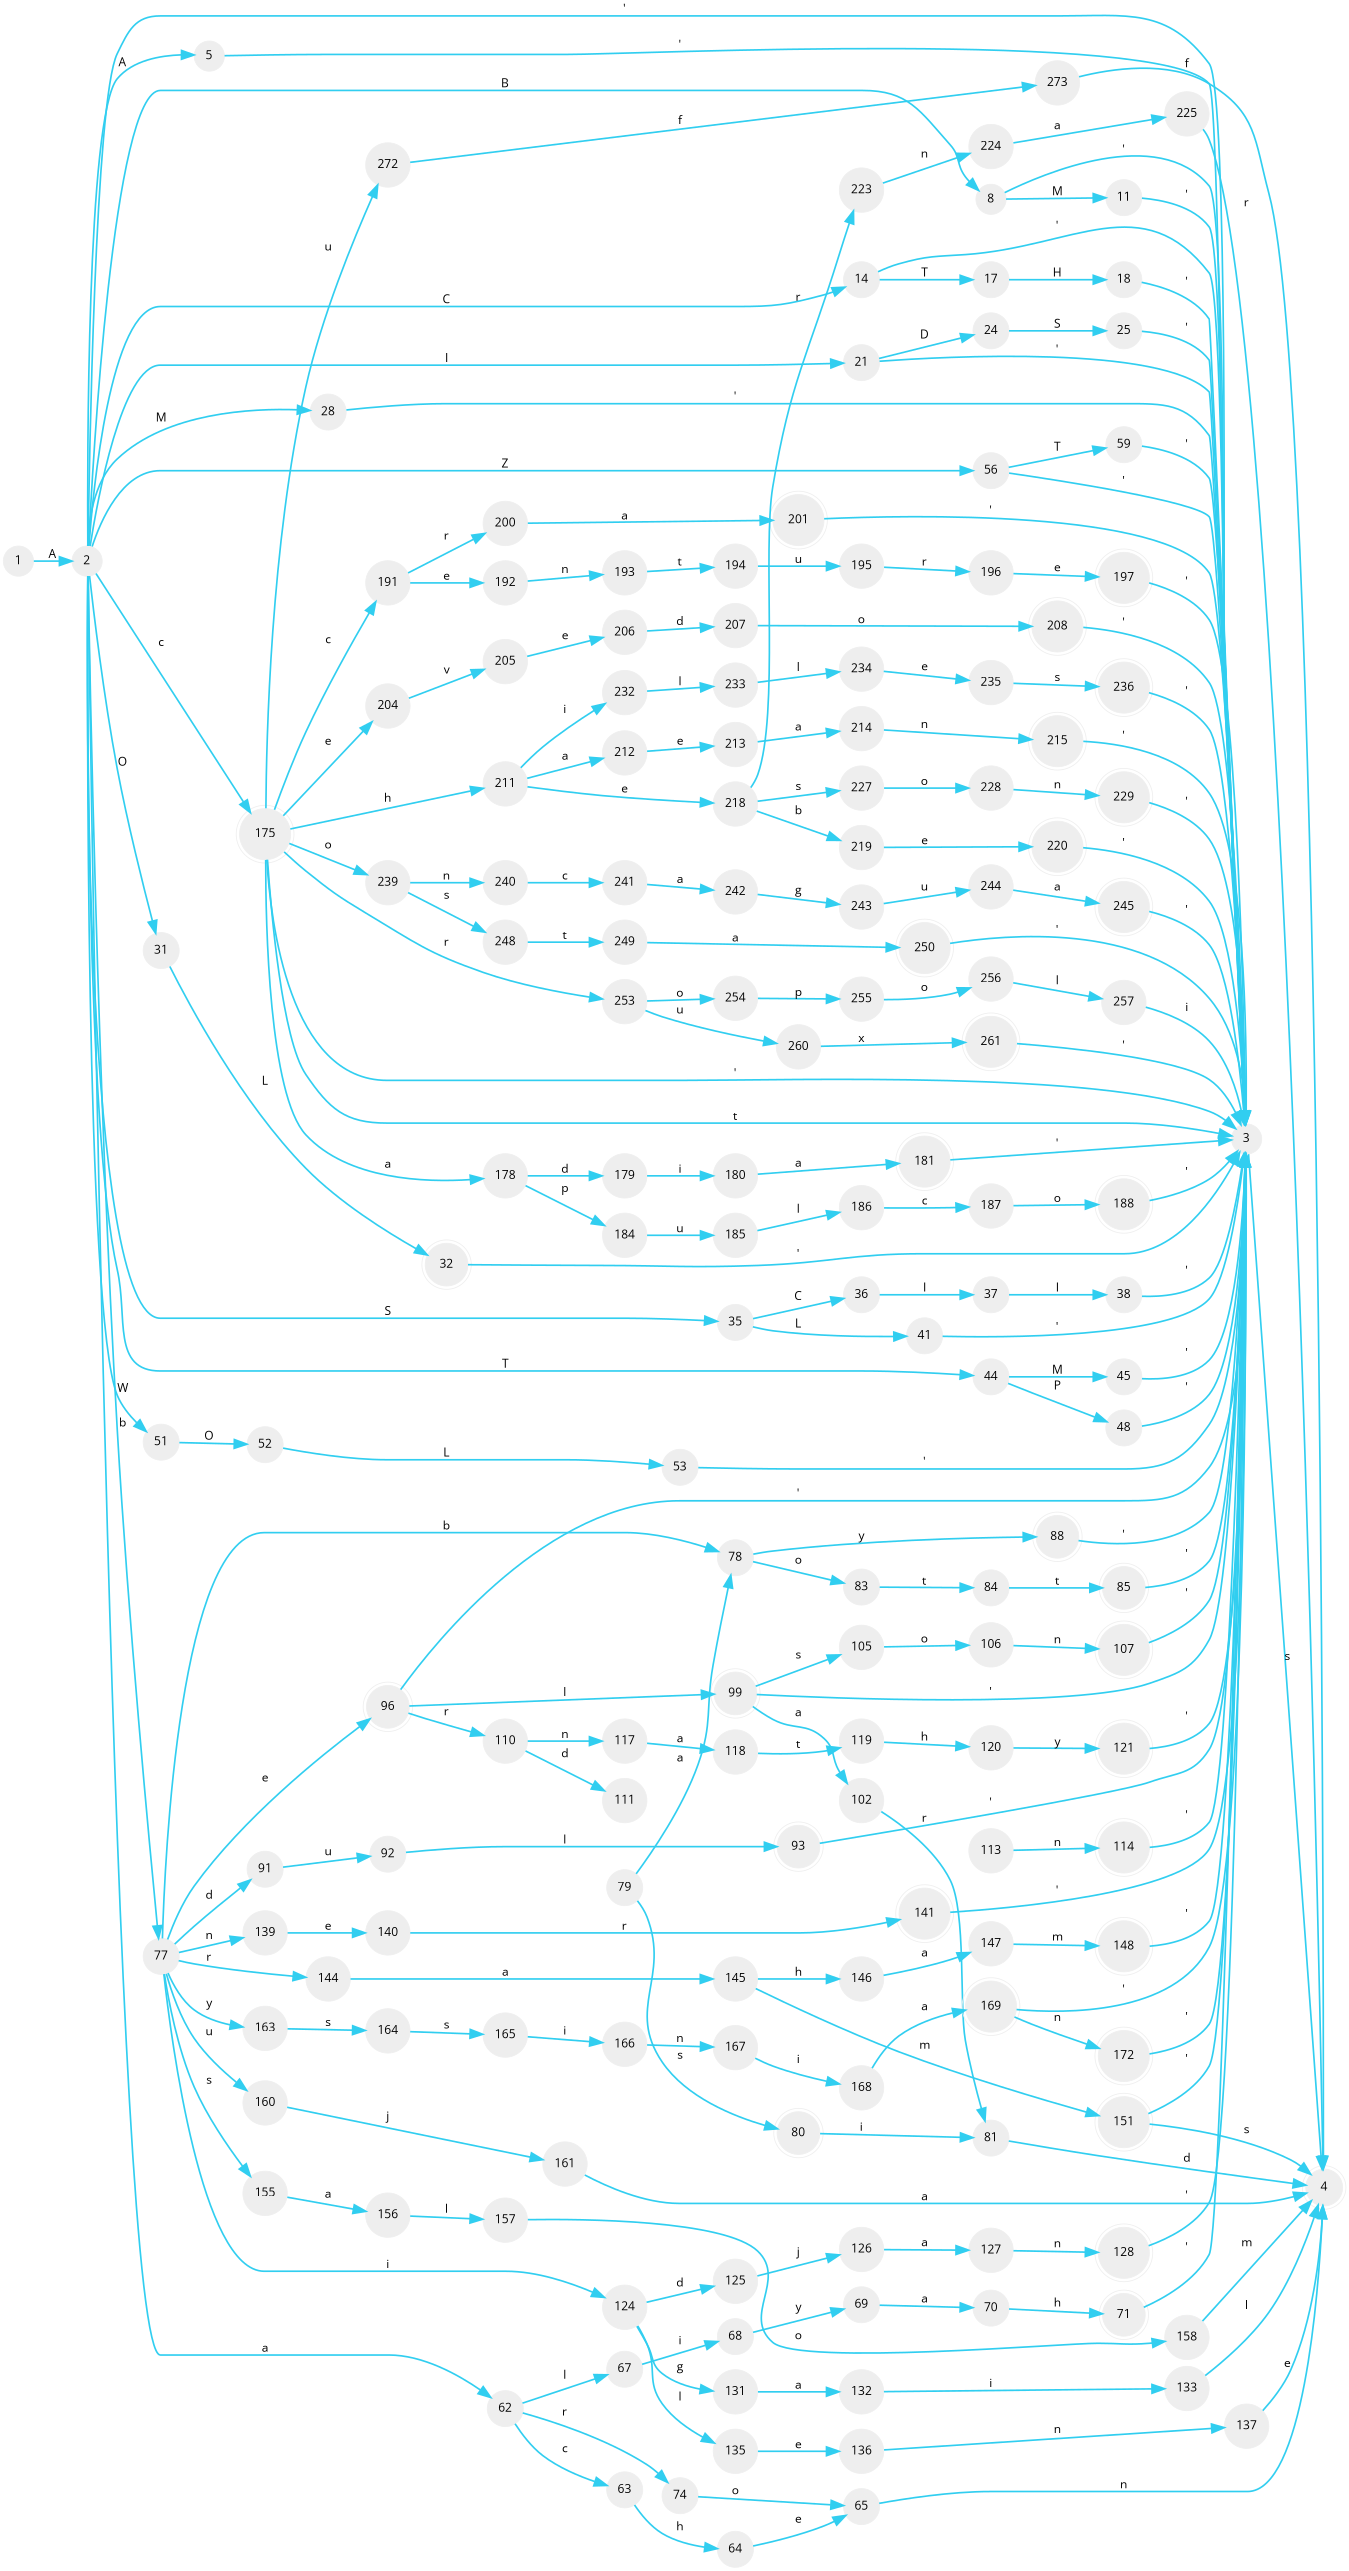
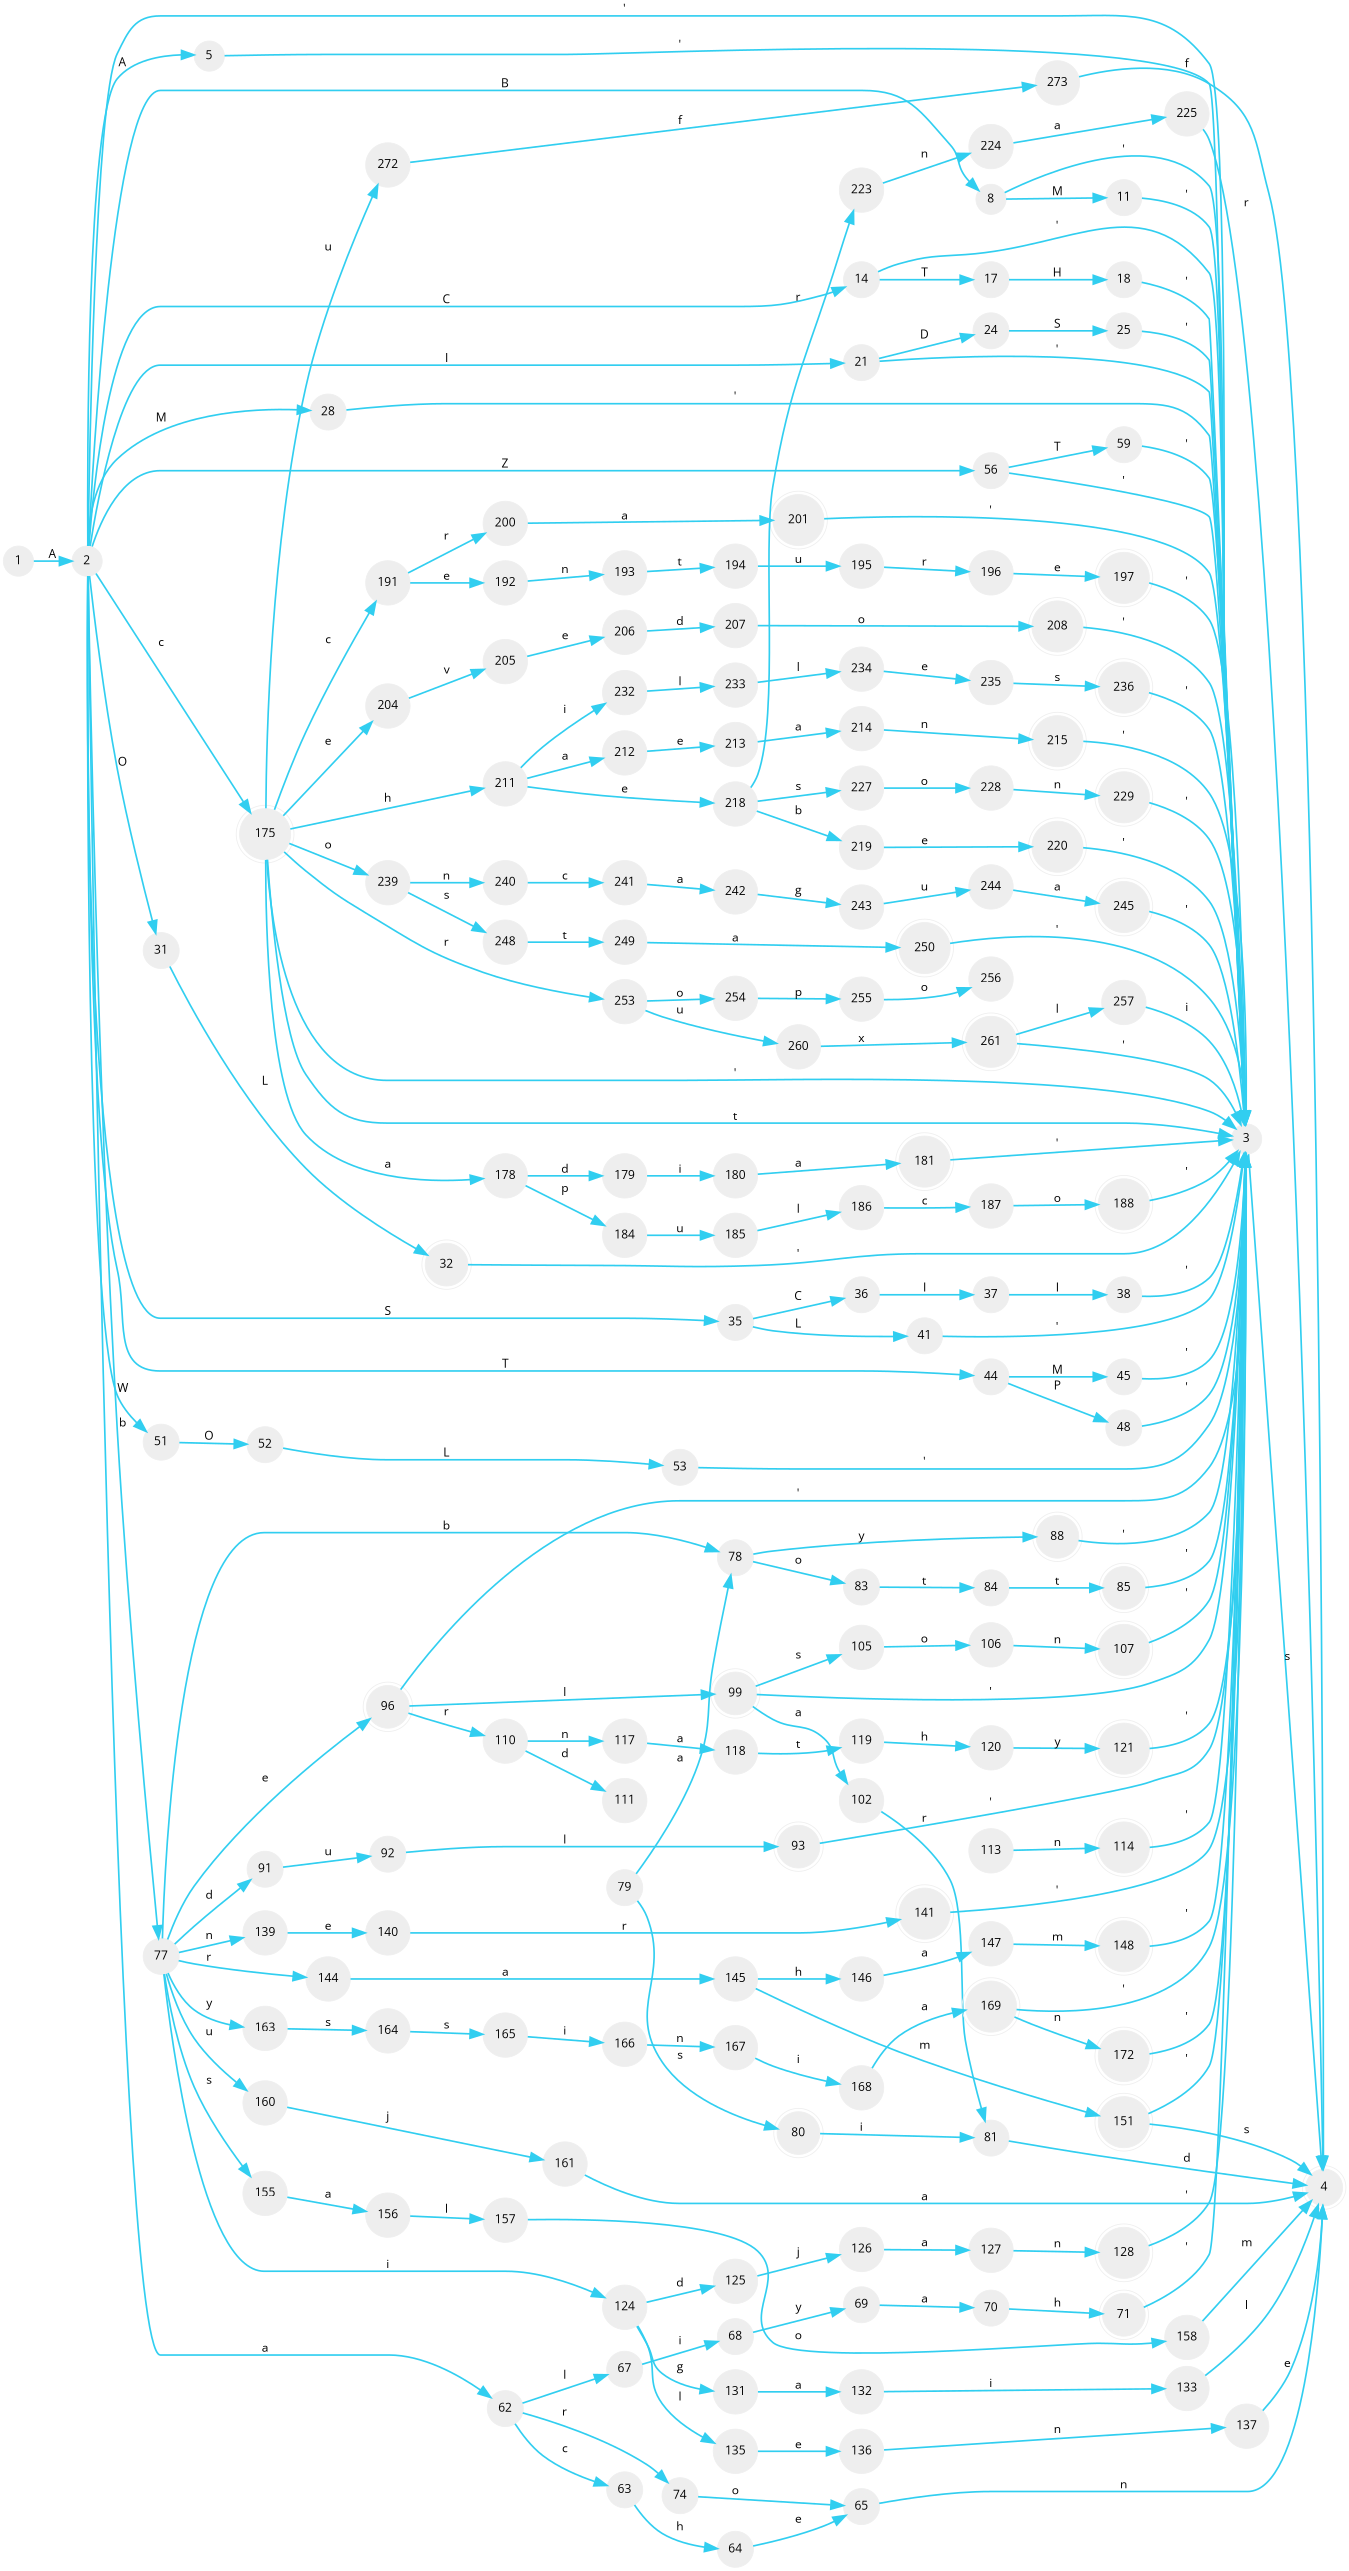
(1051, 990) -> (1053, 1024)
